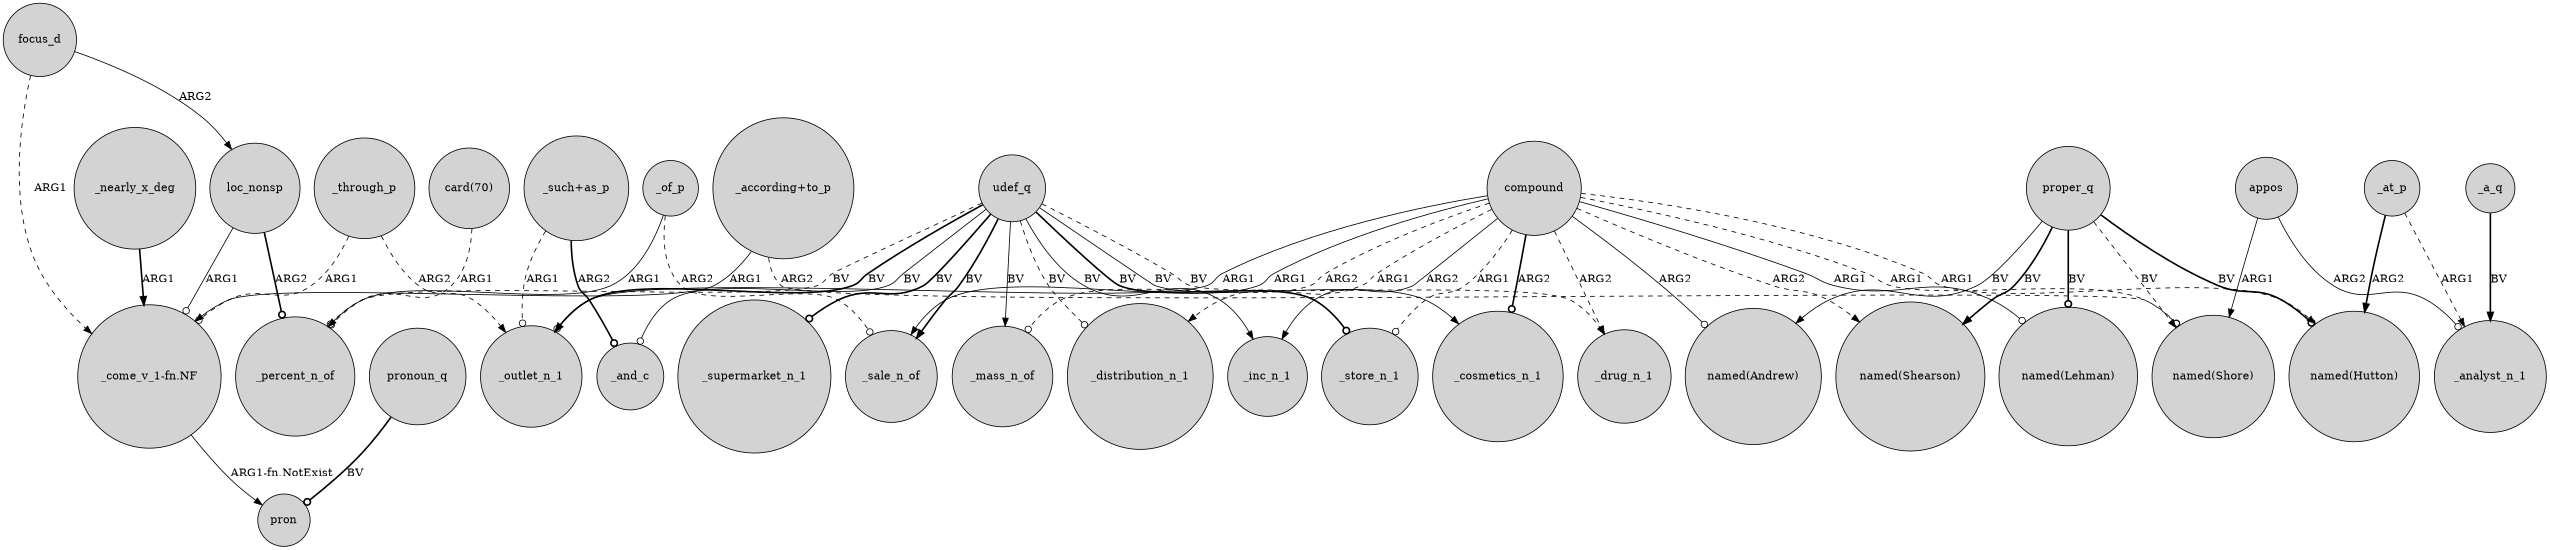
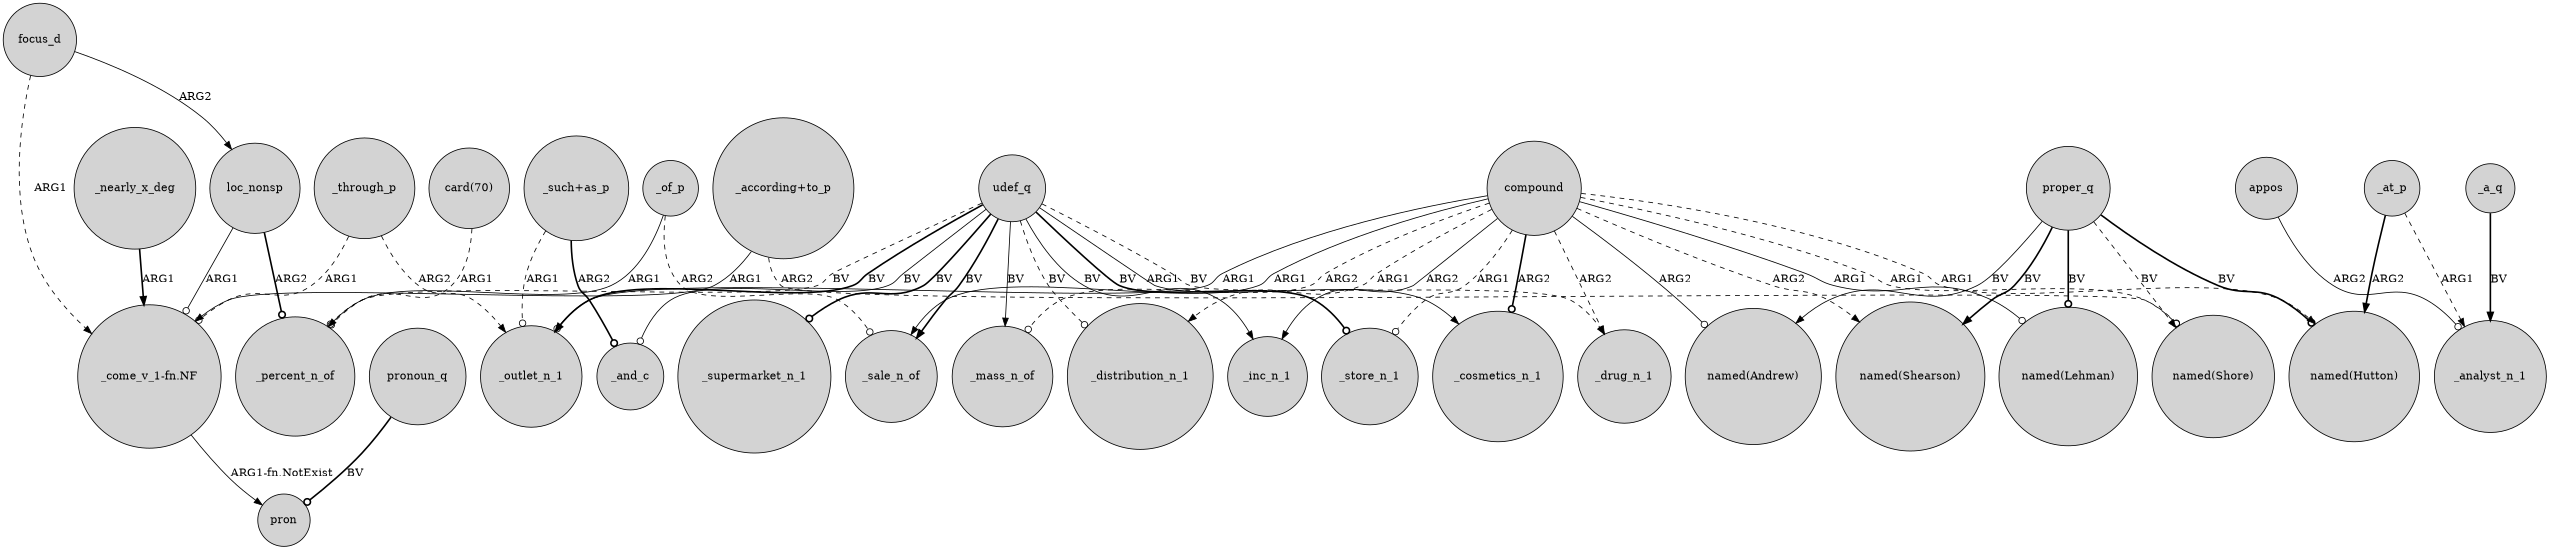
(2244, 264) -> none
(1163, 280) -> (1163, 280)
